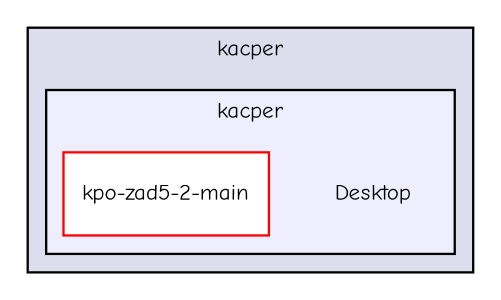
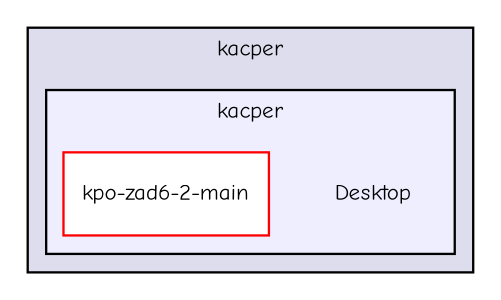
(166, 194) -> (166, 194)
